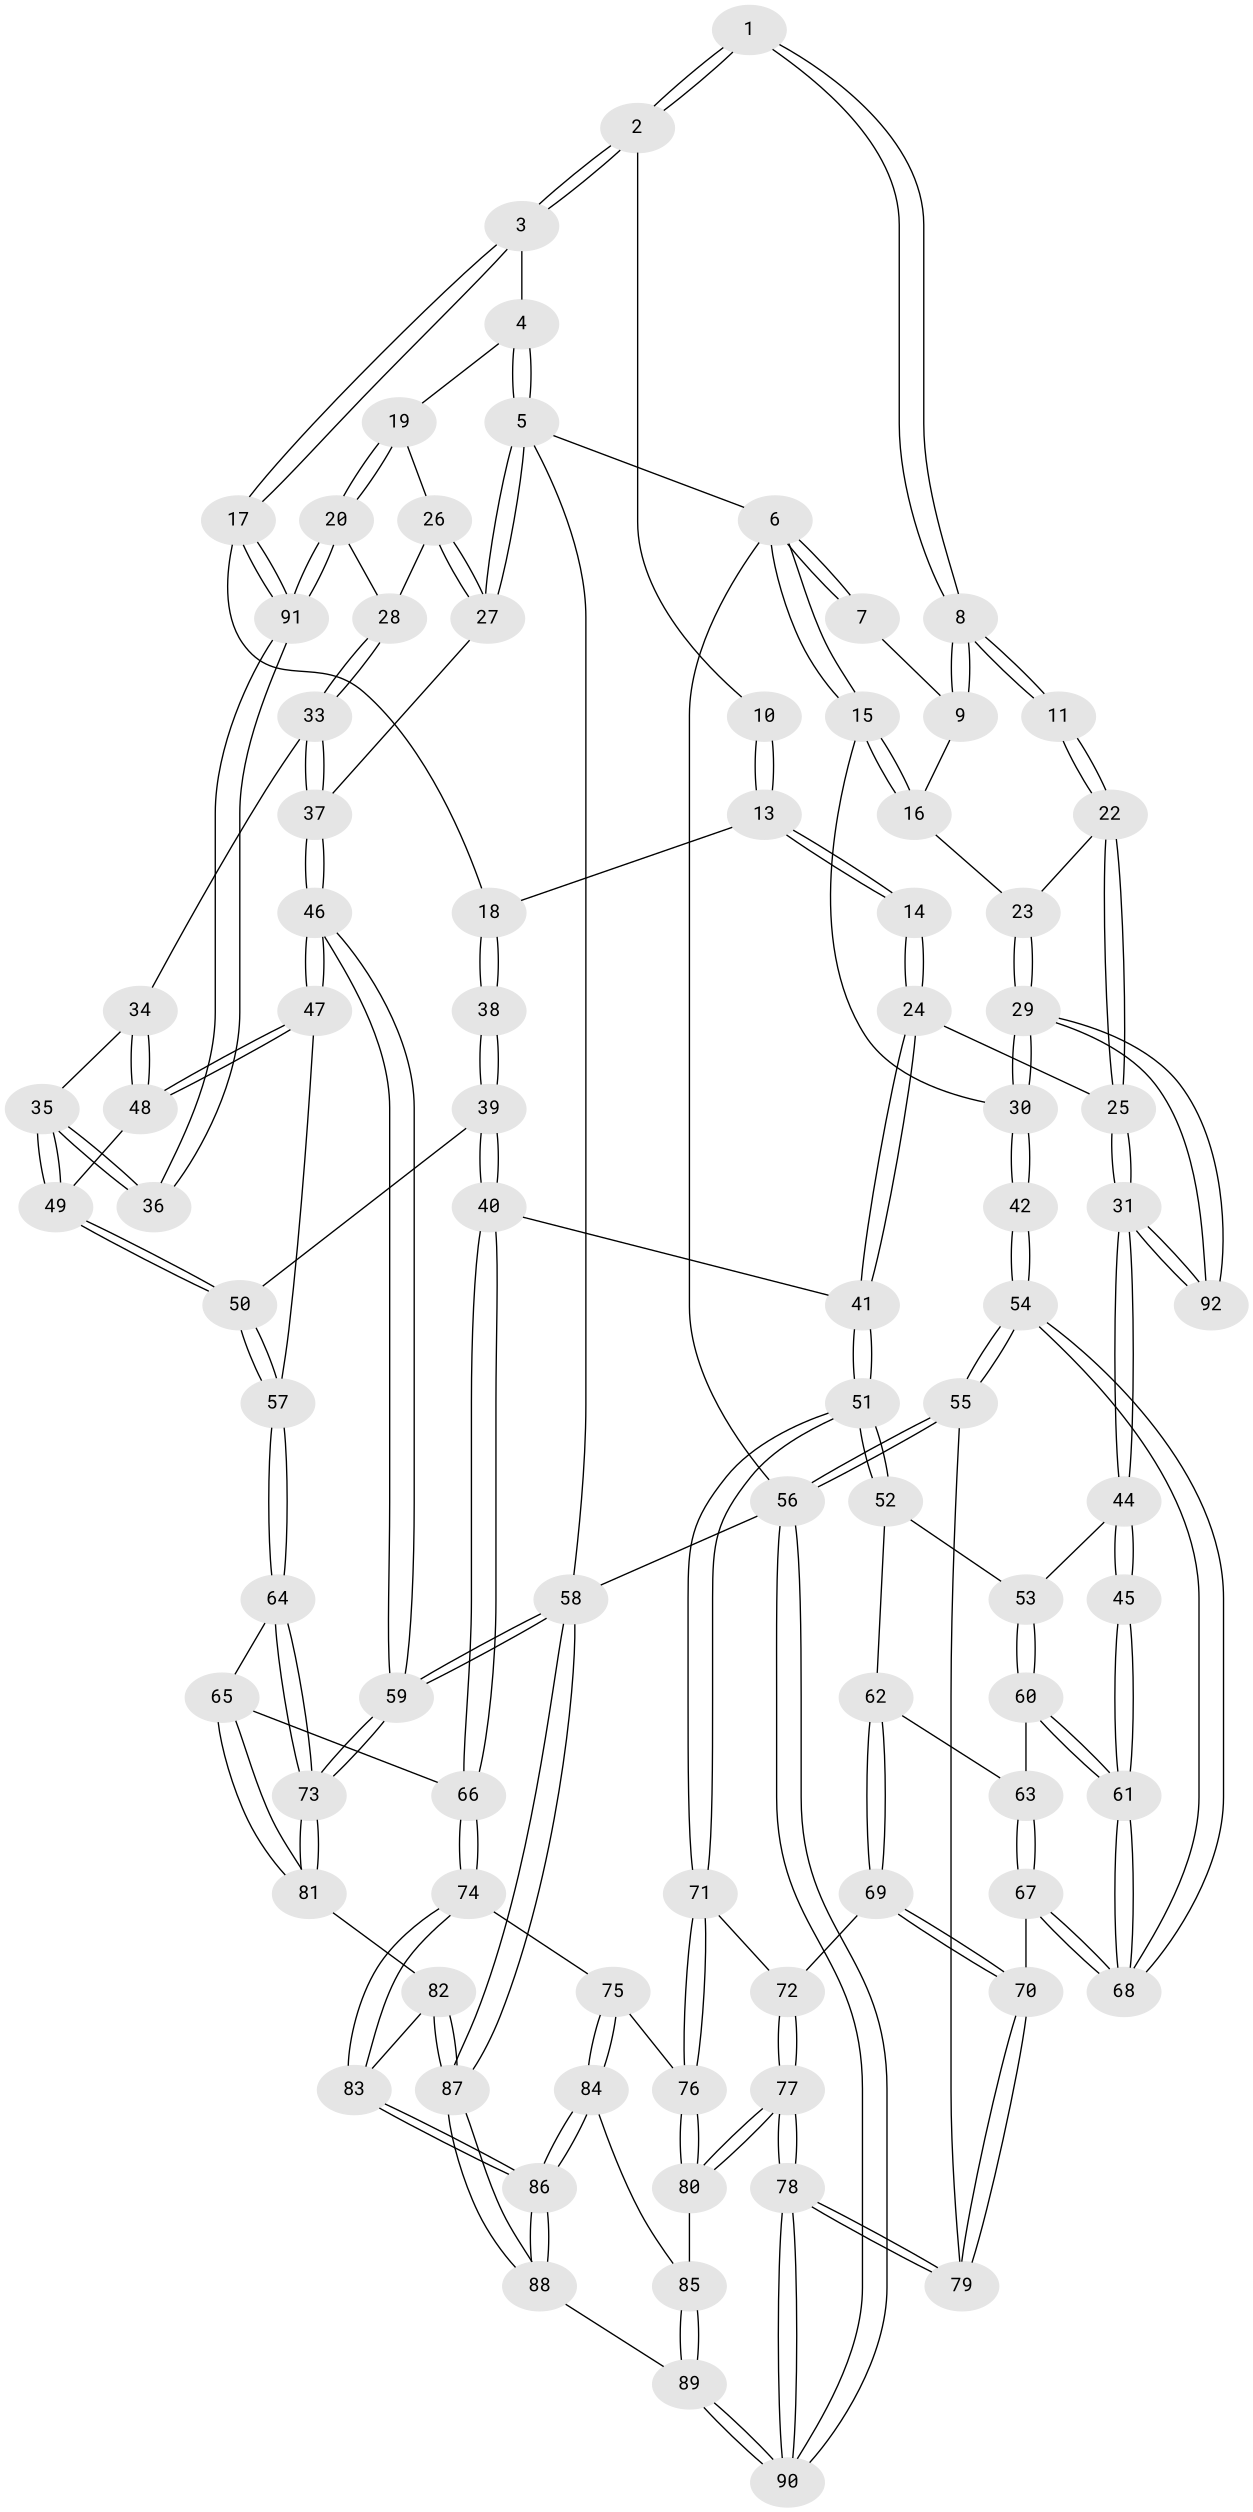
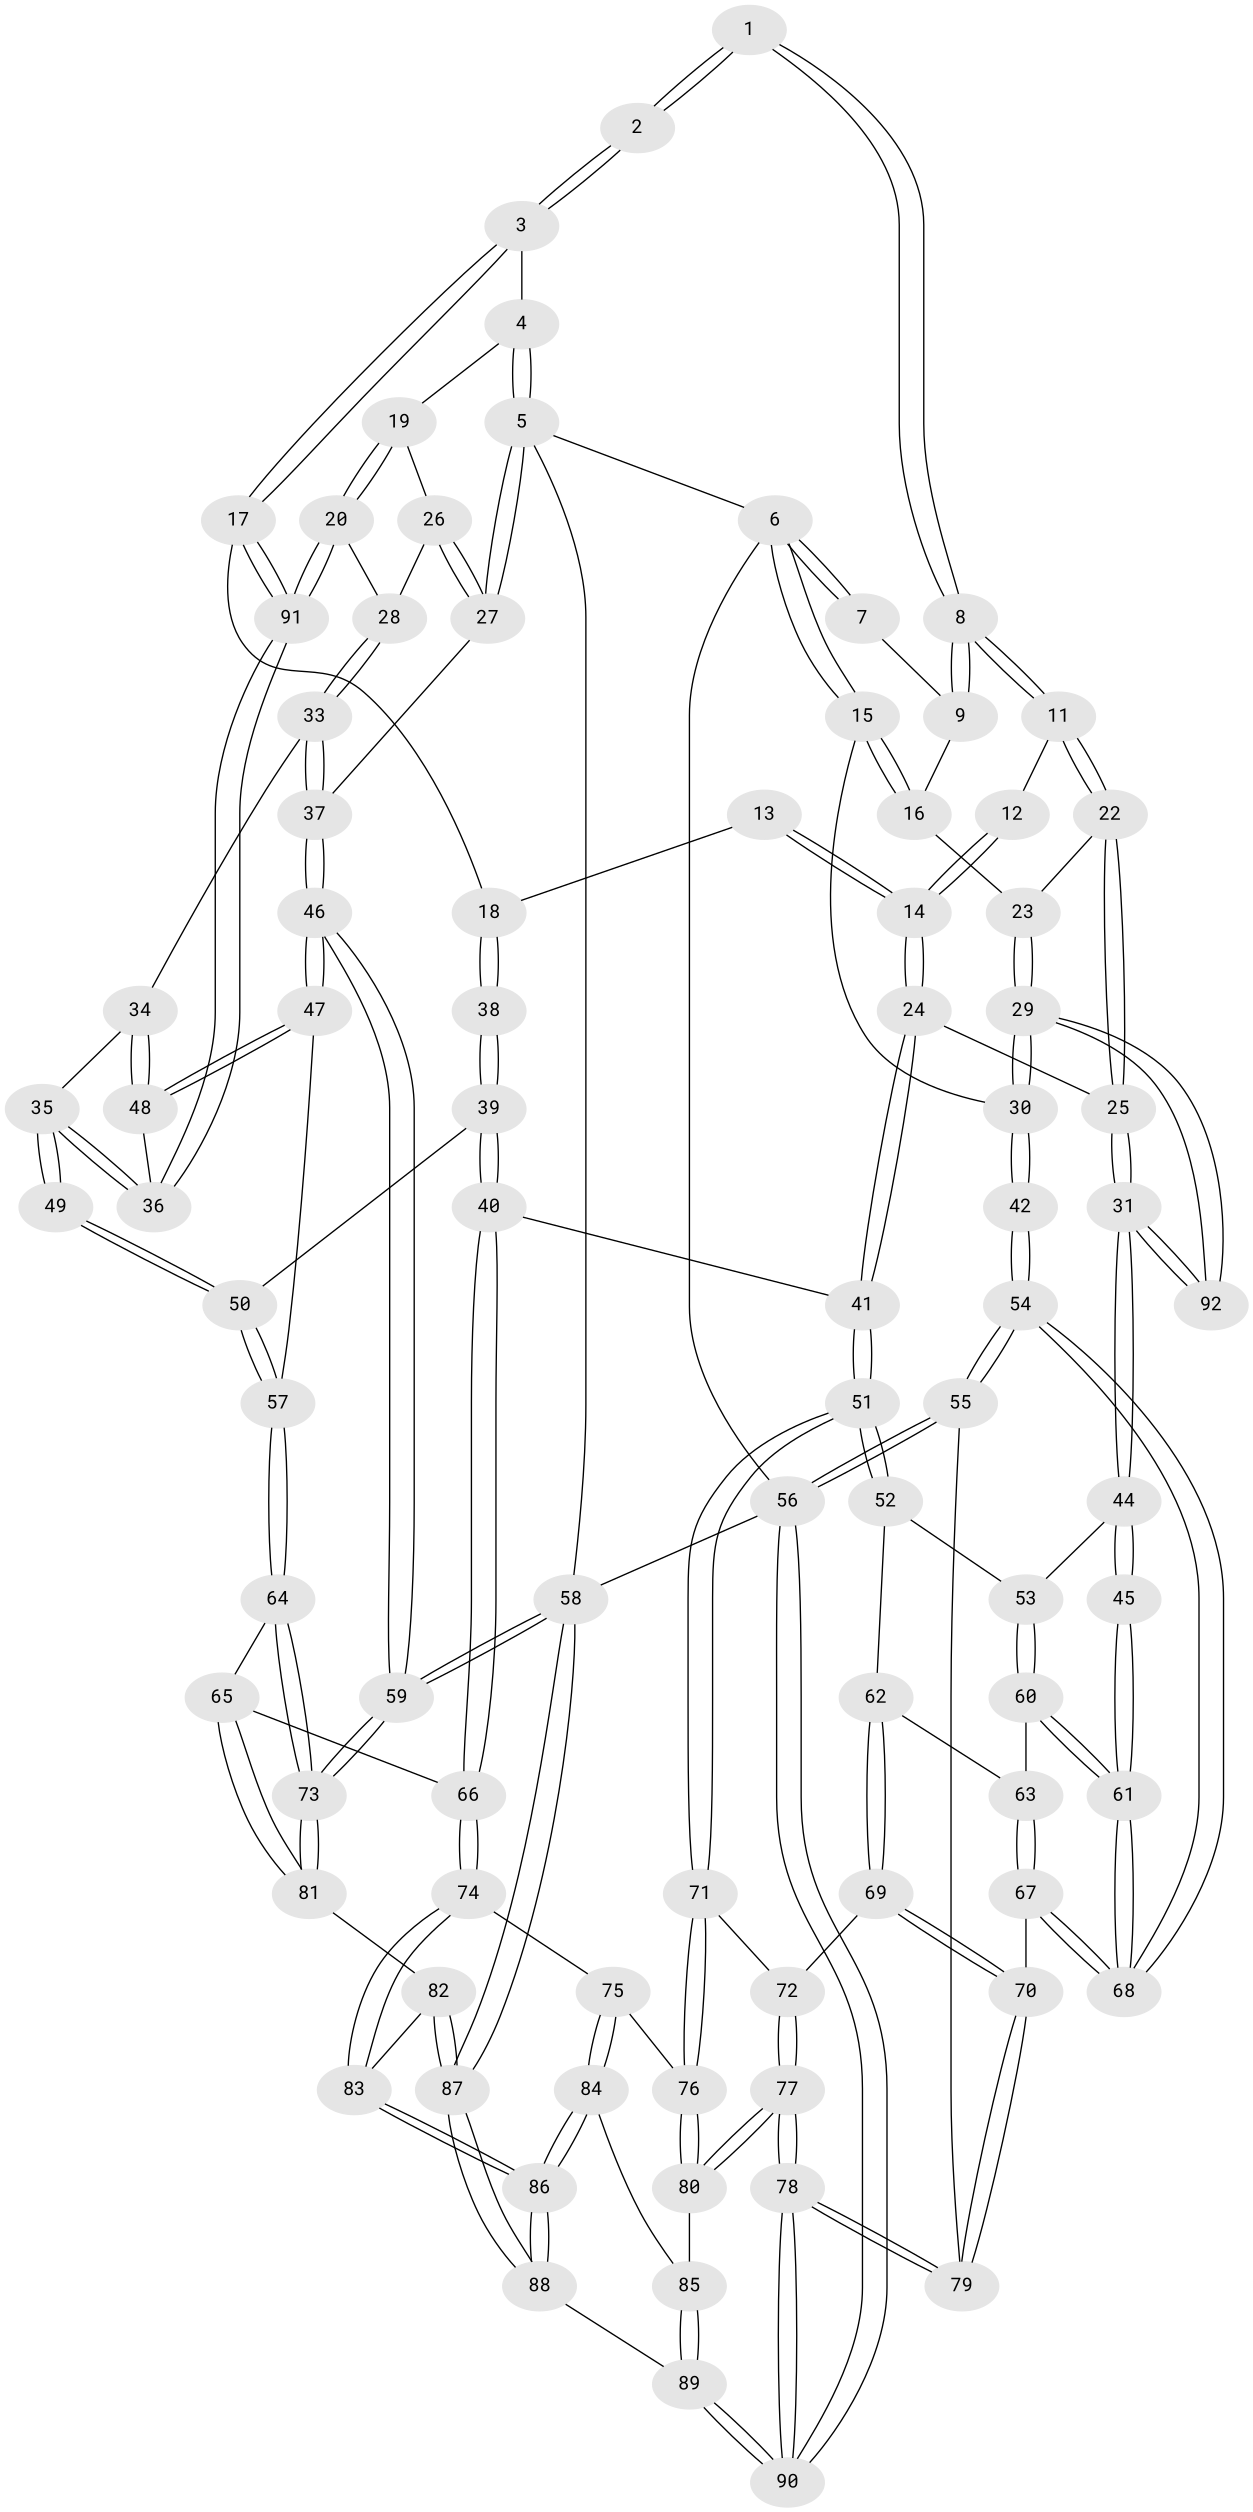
(764, 717) -> none
none -> (1012, 815)
(108, 1147) -> (147, 1158)
